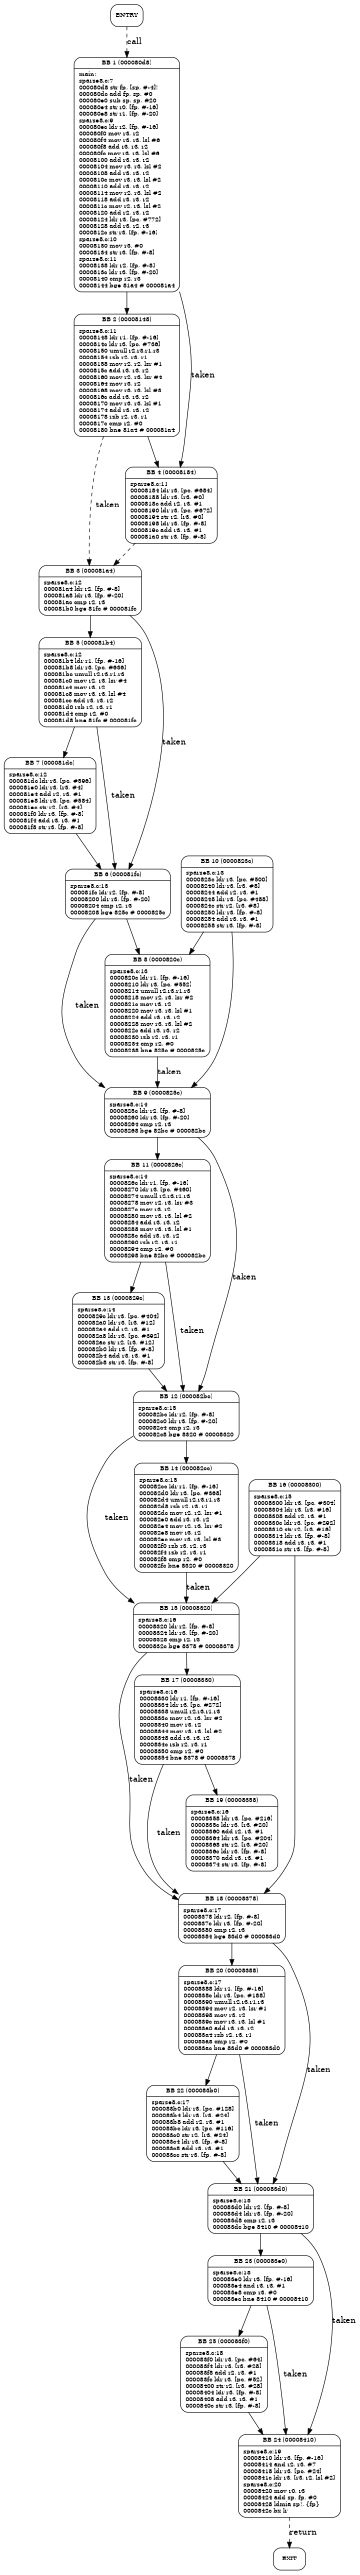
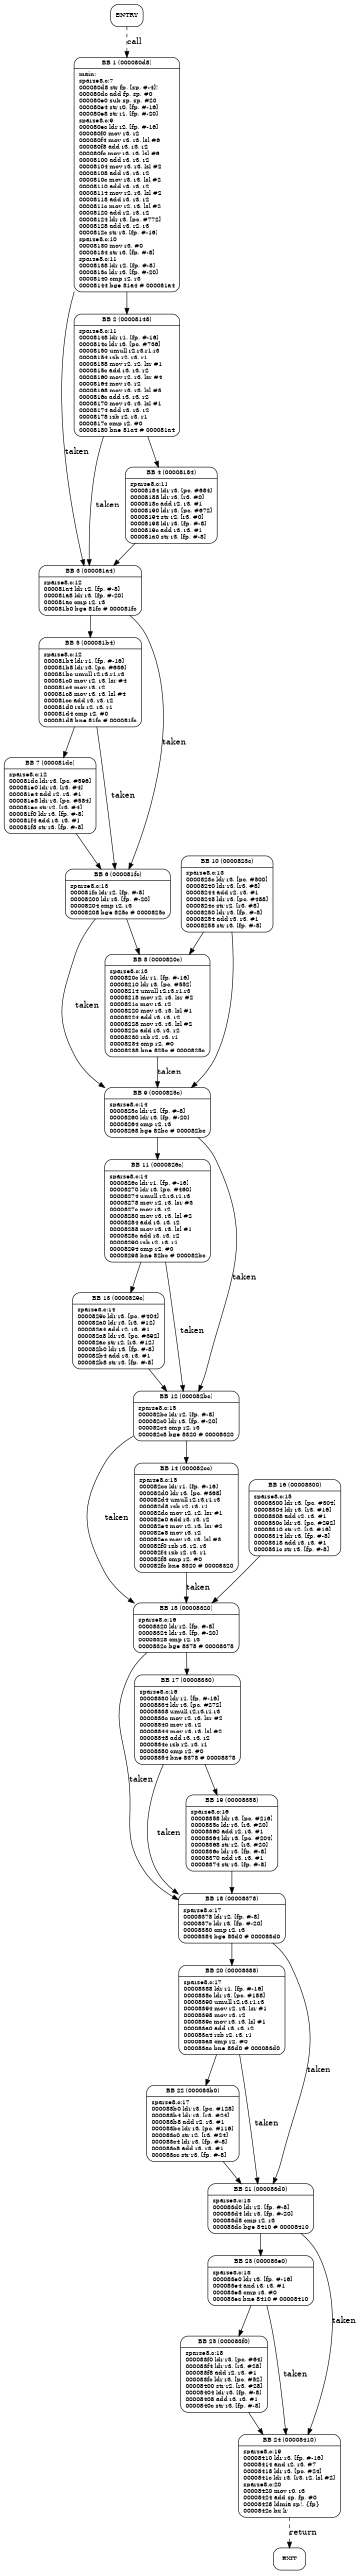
(191, 376) -> (63, 426)
(92, 497) -> (92, 497)
(127, 552) -> (127, 552)
(295, 1726) -> (232, 1879)
